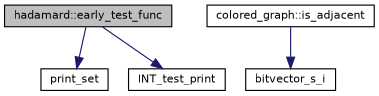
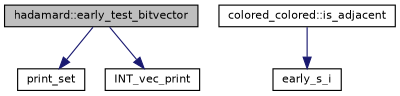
(88, 16) -> (101, 16)
(291, 16) -> (307, 16)
(177, 80) -> (152, 80)
(291, 80) -> (307, 80)
